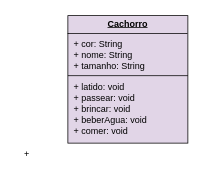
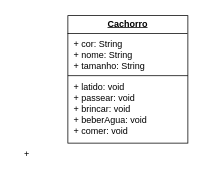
(128, 79) -> (128, 79)
